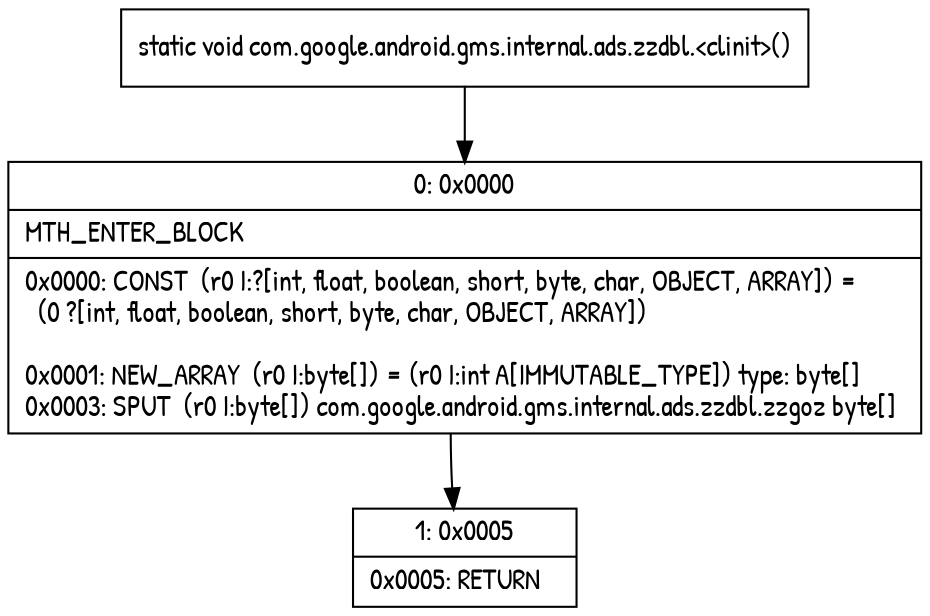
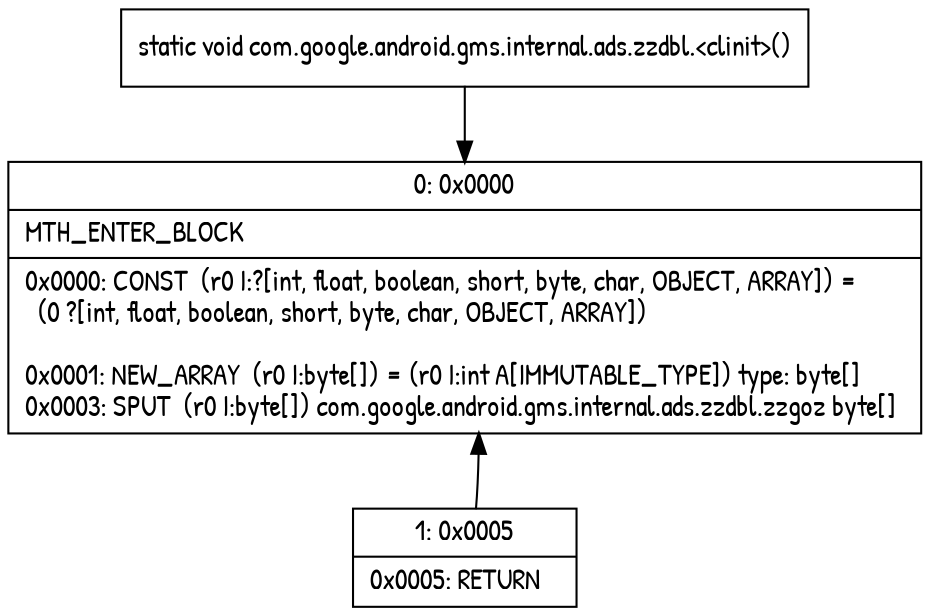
(451, 460) -> (478, 482)
